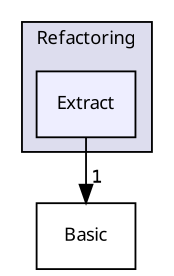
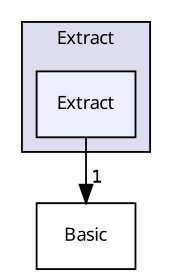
(87, 39) -> (86, 39)
